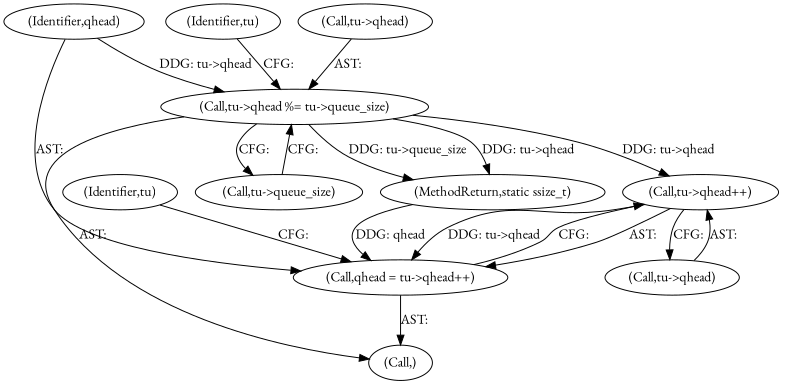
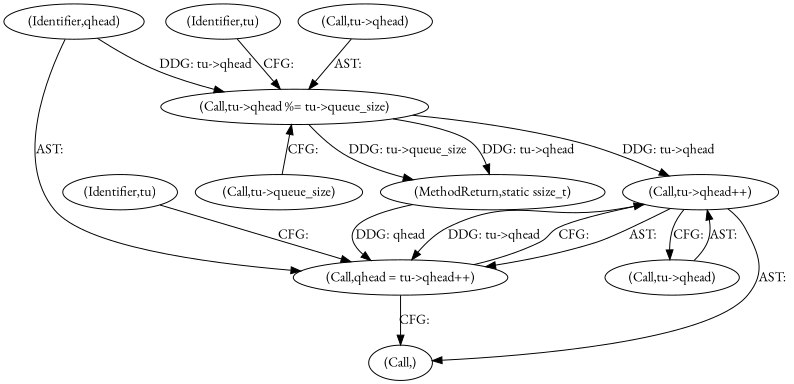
(238, 144) -> none
(109, 267) -> (648, 337)
(416, 320) -> (416, 320)
